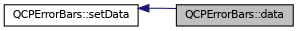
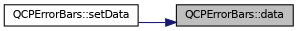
(163, 8) -> (152, 23)
